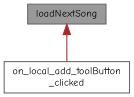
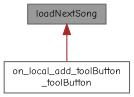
(67, 77) -> (67, 77)
